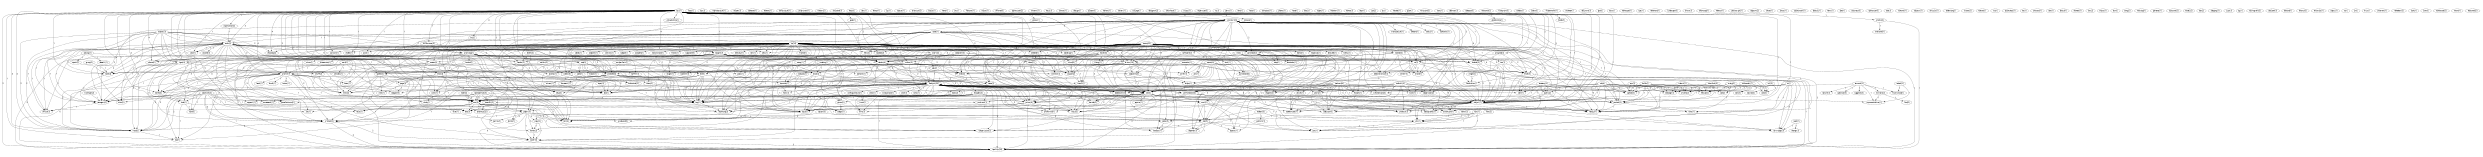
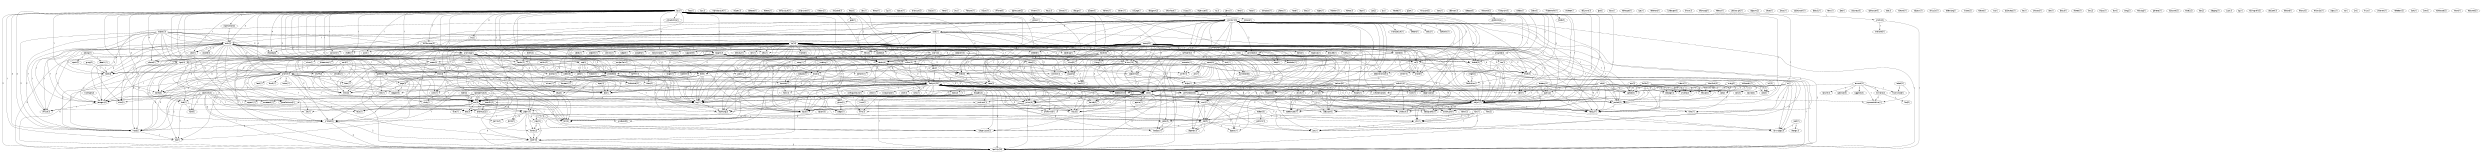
(1000, 44) -> (936, 42)
